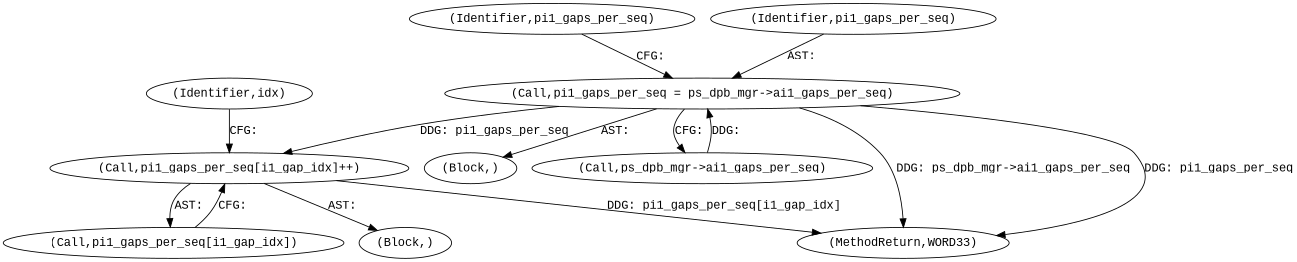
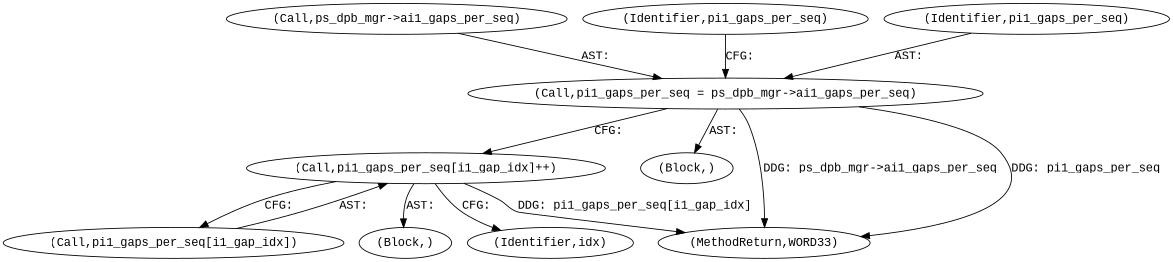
(229, 127) -> (460, 211)
(674, 127) -> none
(495, 131) -> (612, 131)
(730, 131) -> (599, 56)
(192, 206) -> (283, 206)
(236, 206) -> (357, 206)
